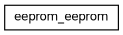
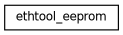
(62, 18) -> (62, 18)
